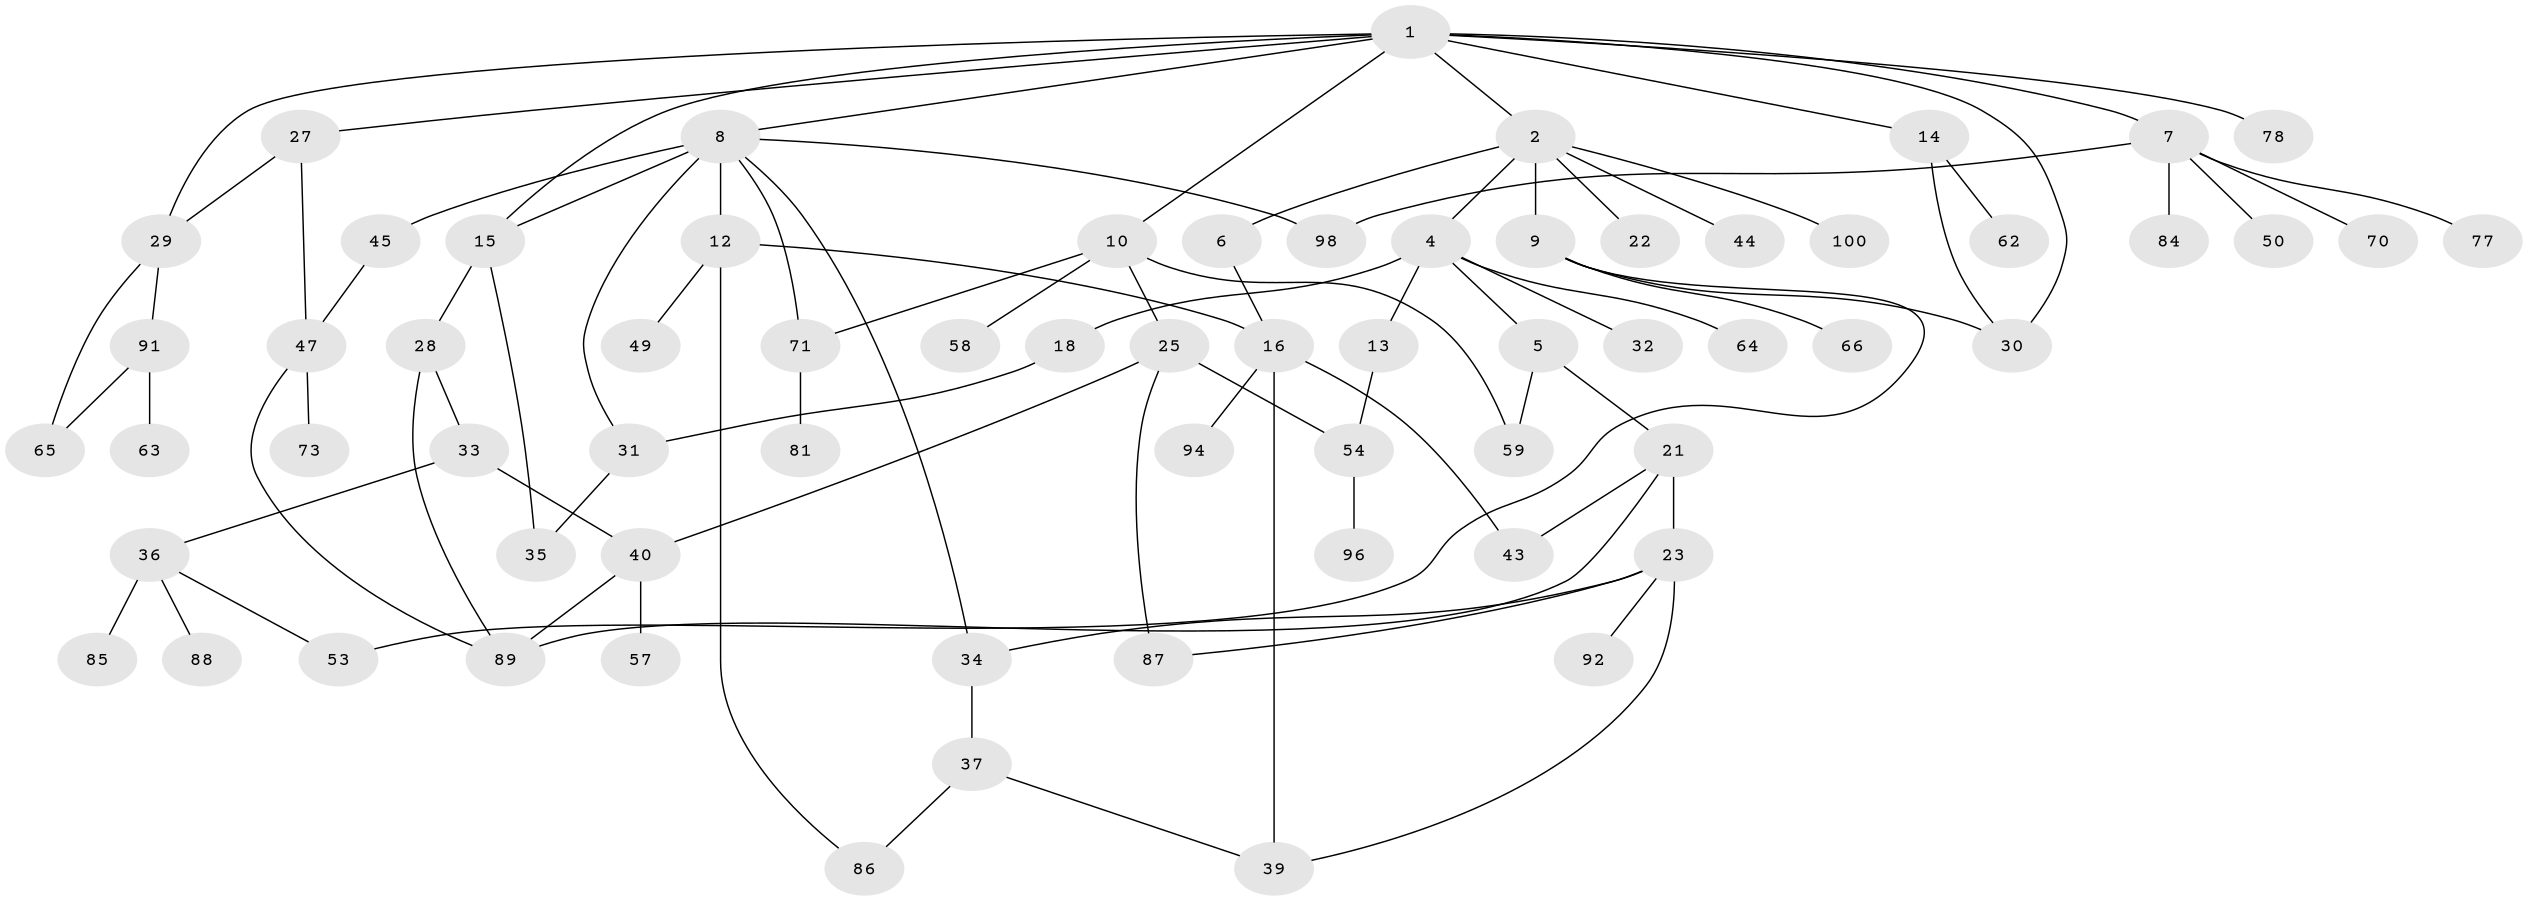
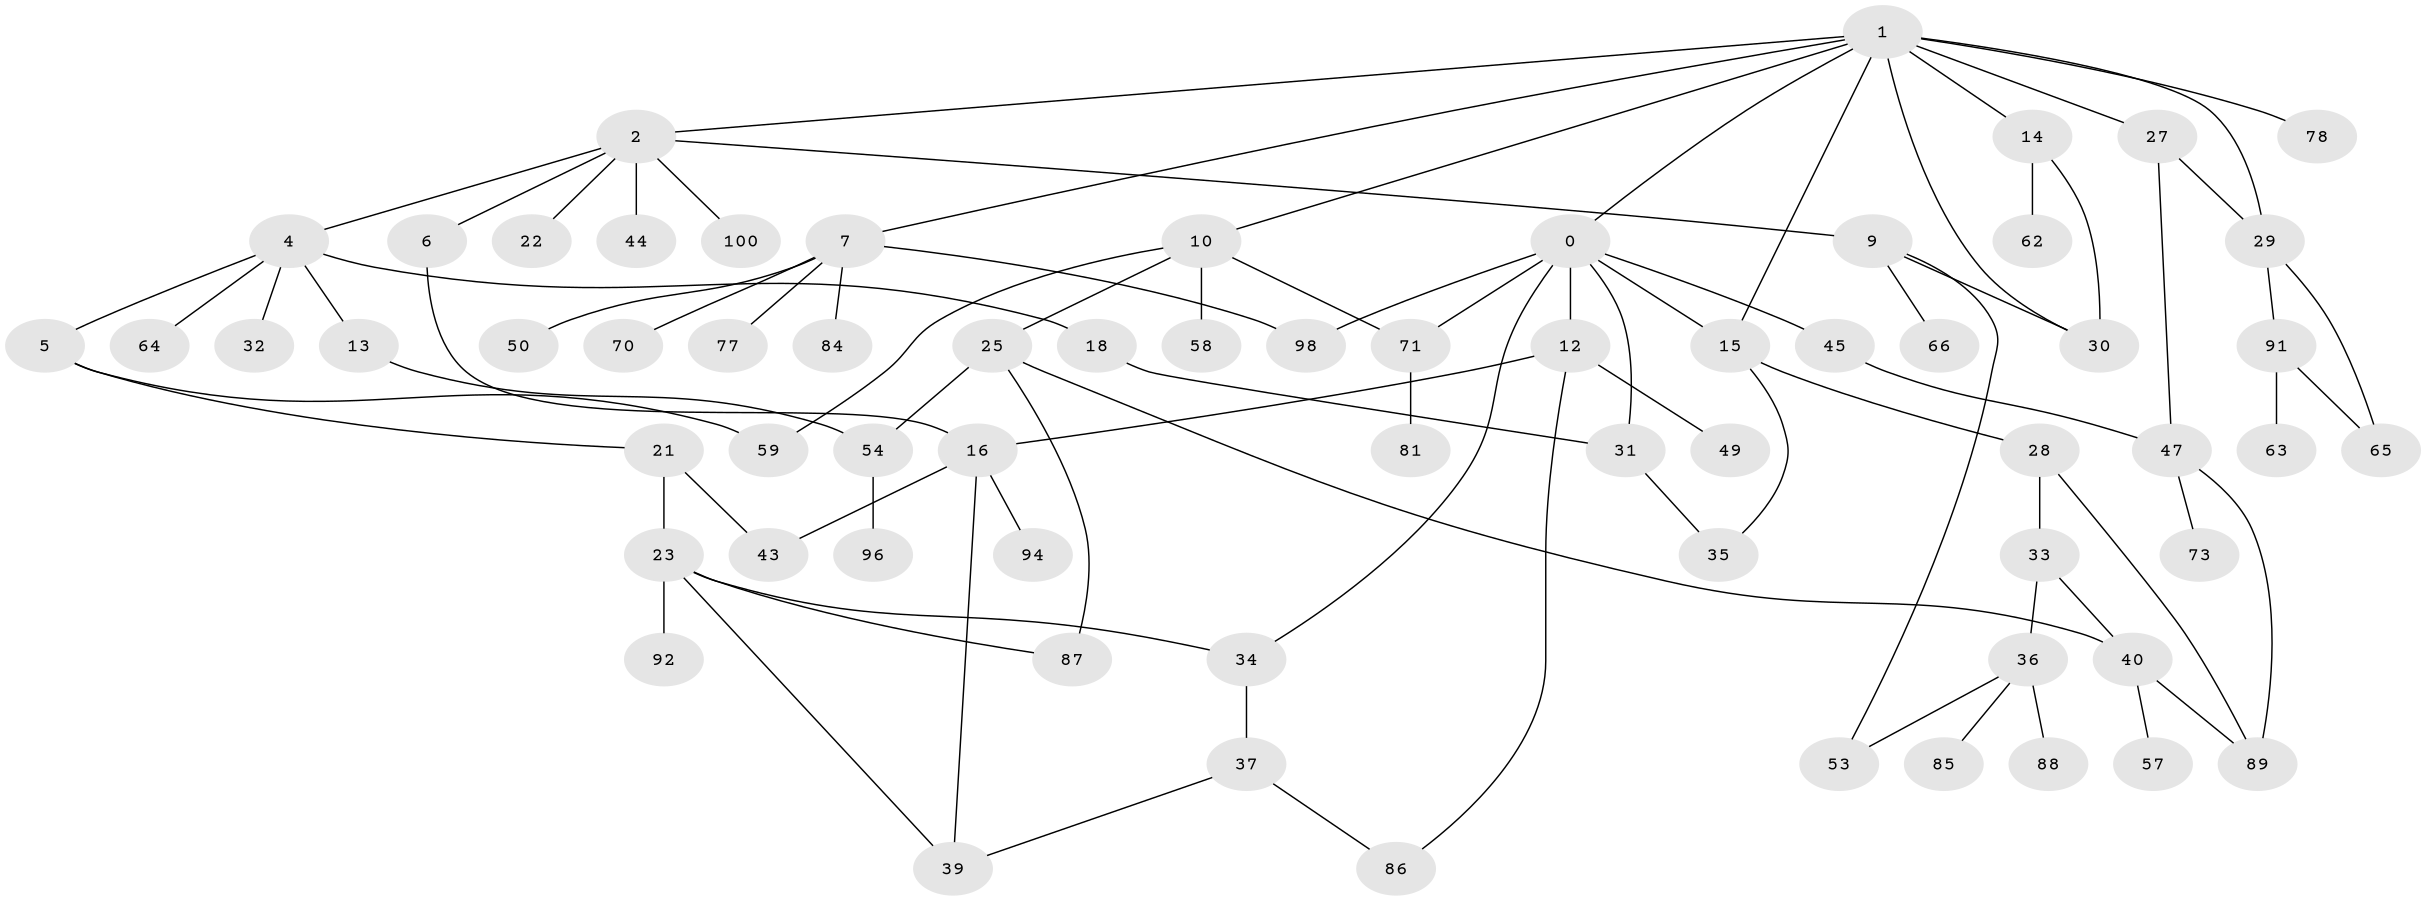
(721, 137) -> (1570, 241)
(1214, 631) -> none
